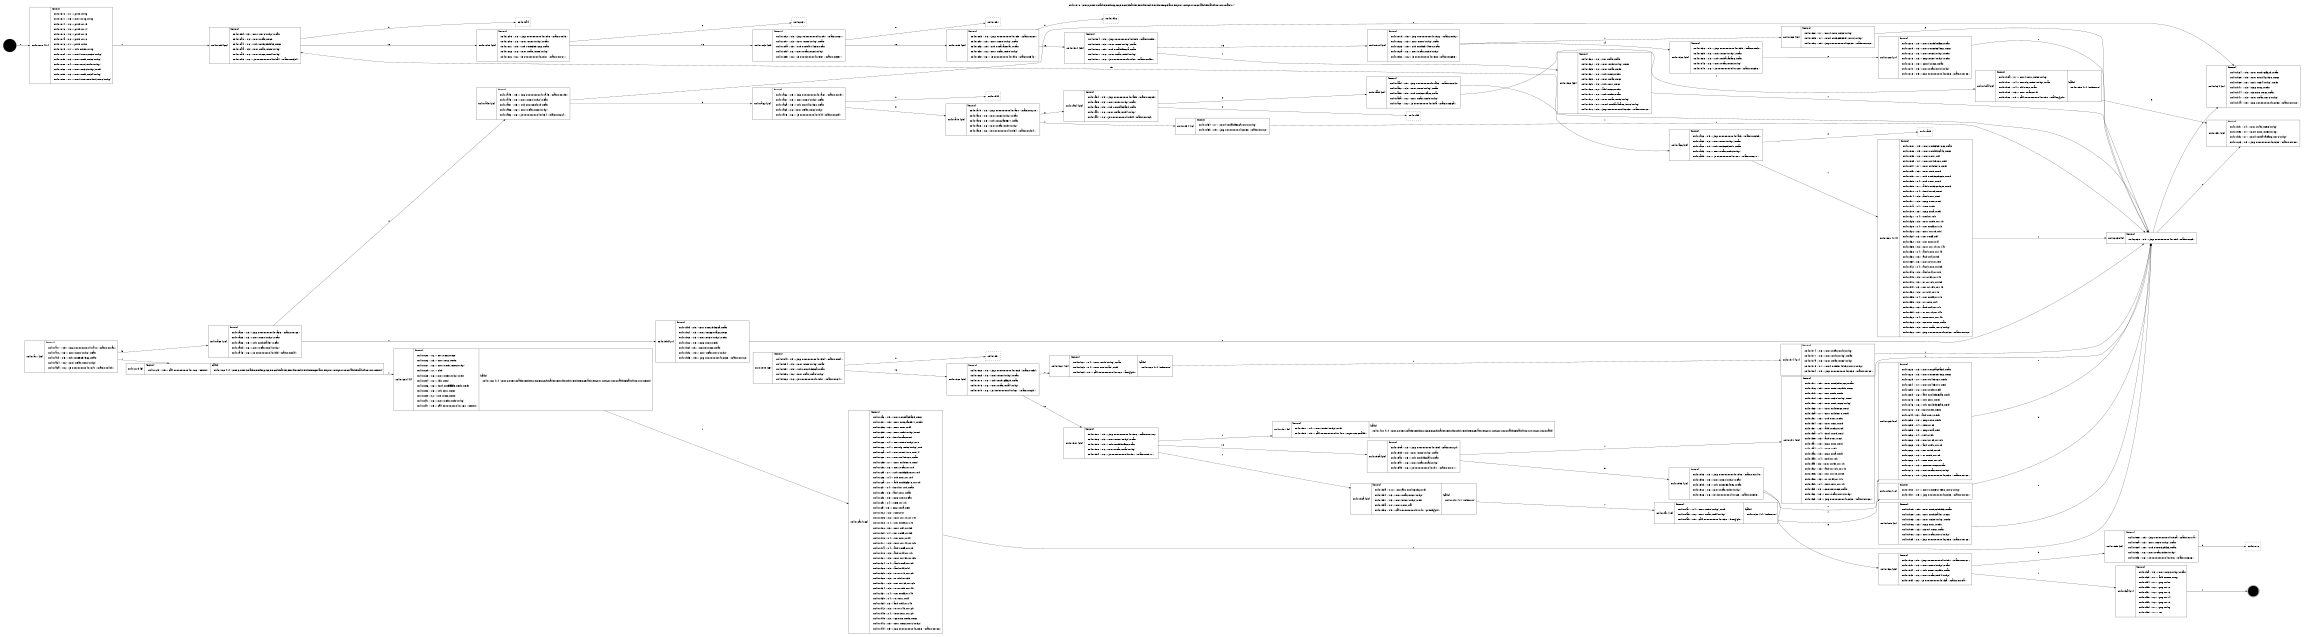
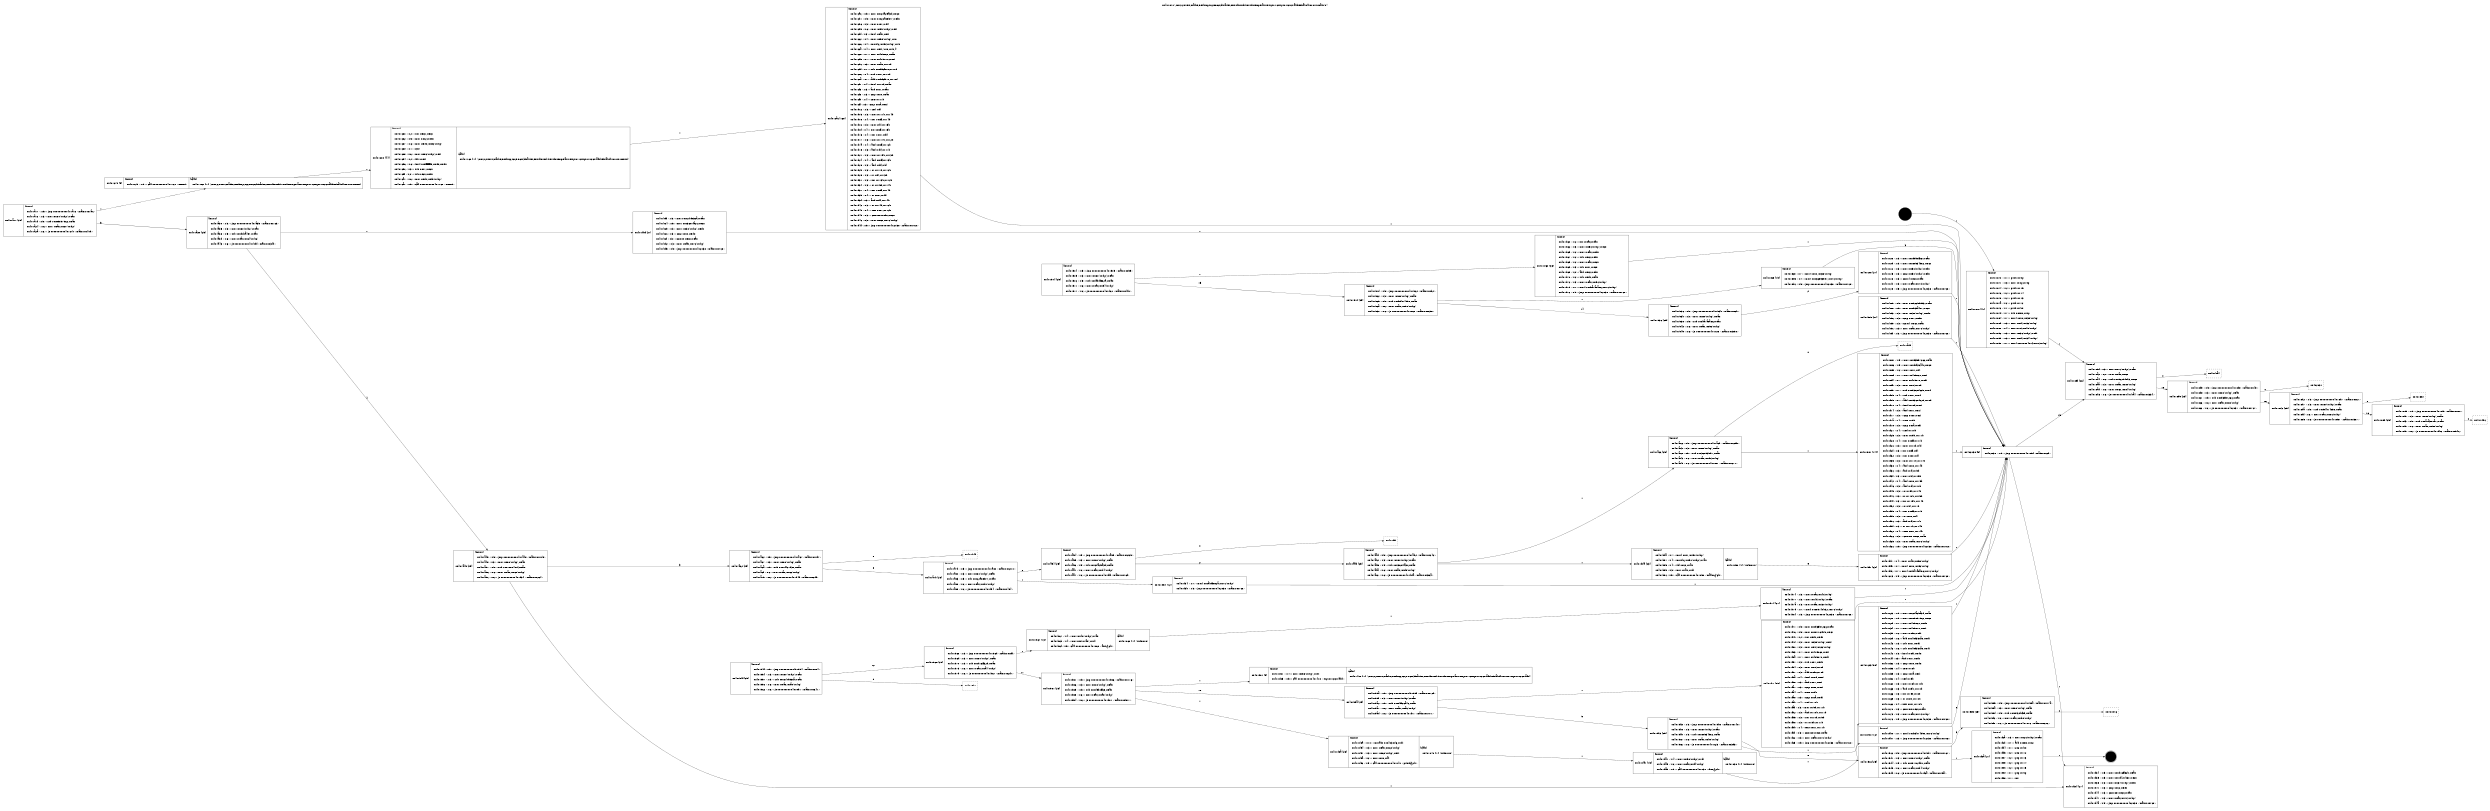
(1051, 47) -> none
(2198, 190) -> (1985, 511)
